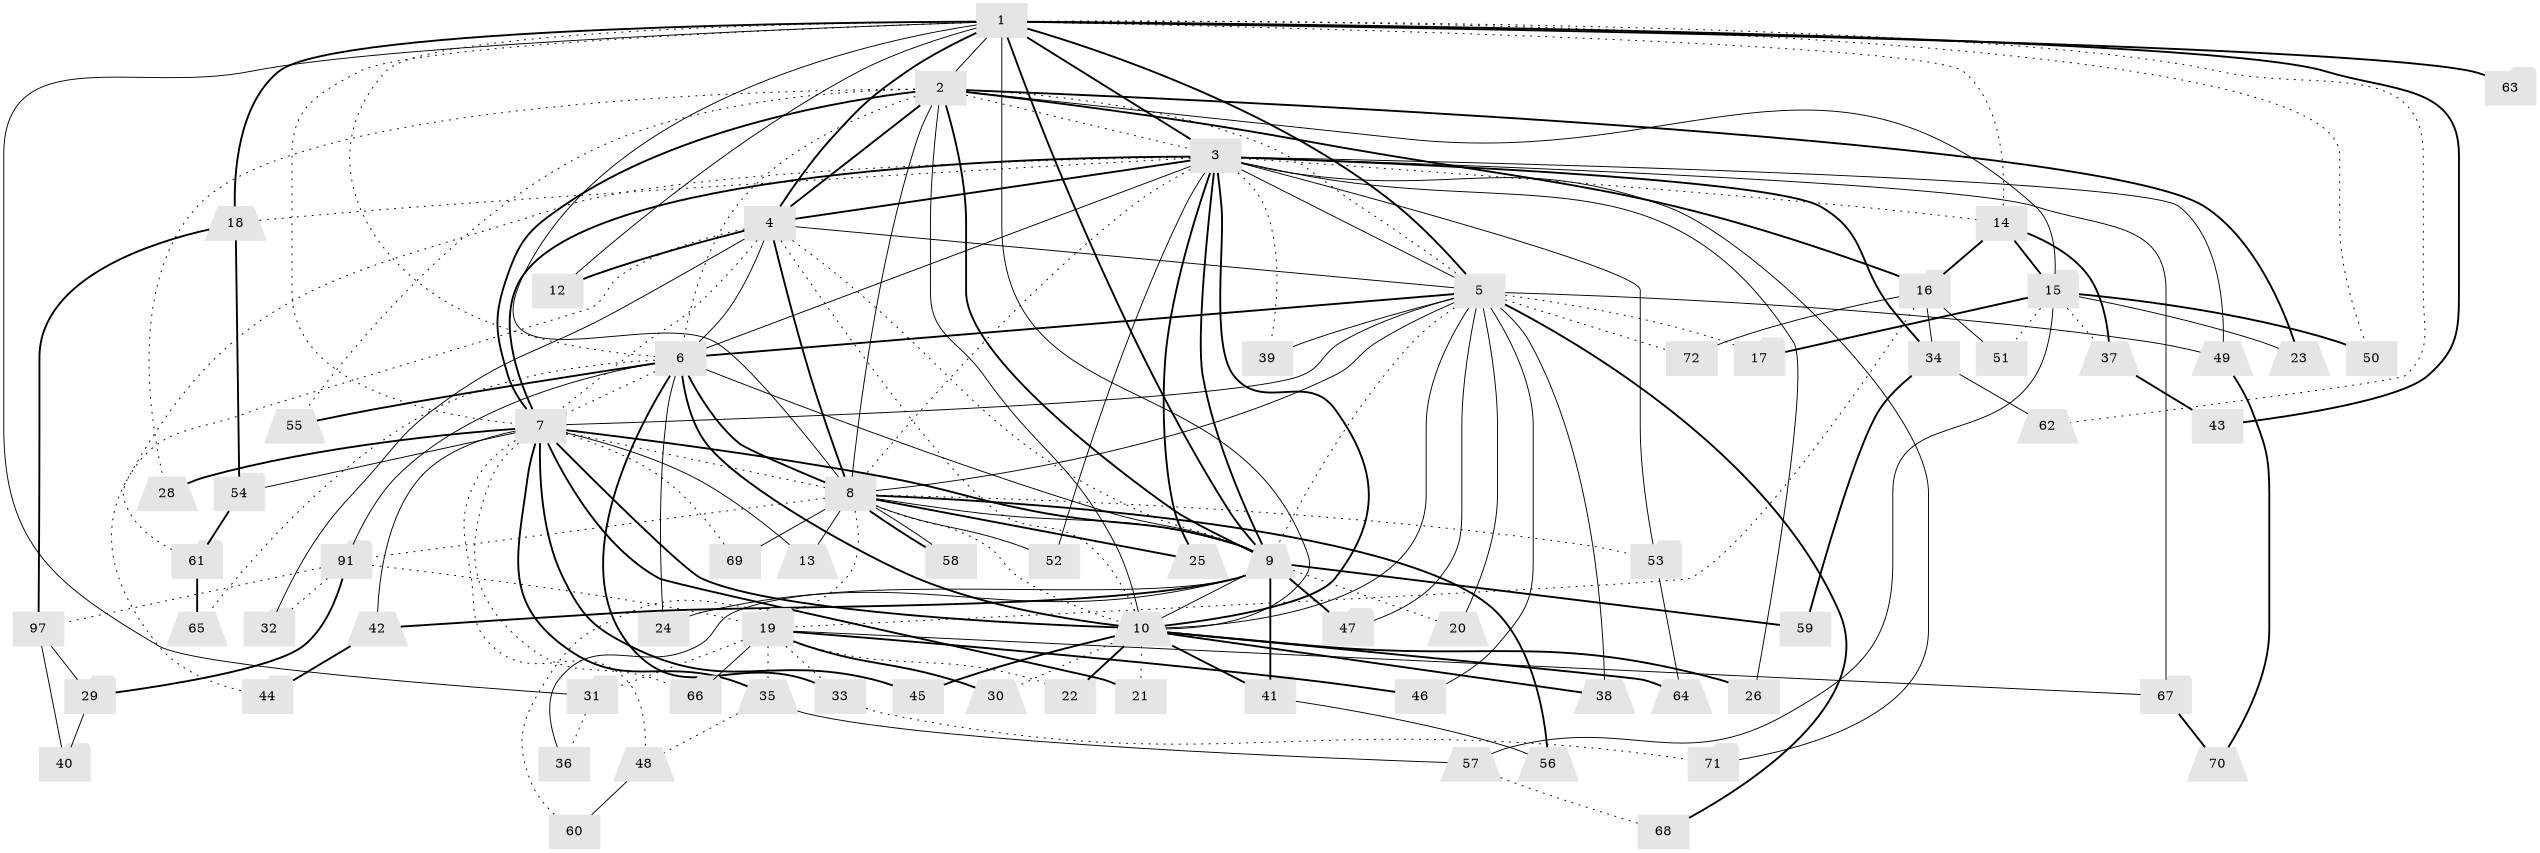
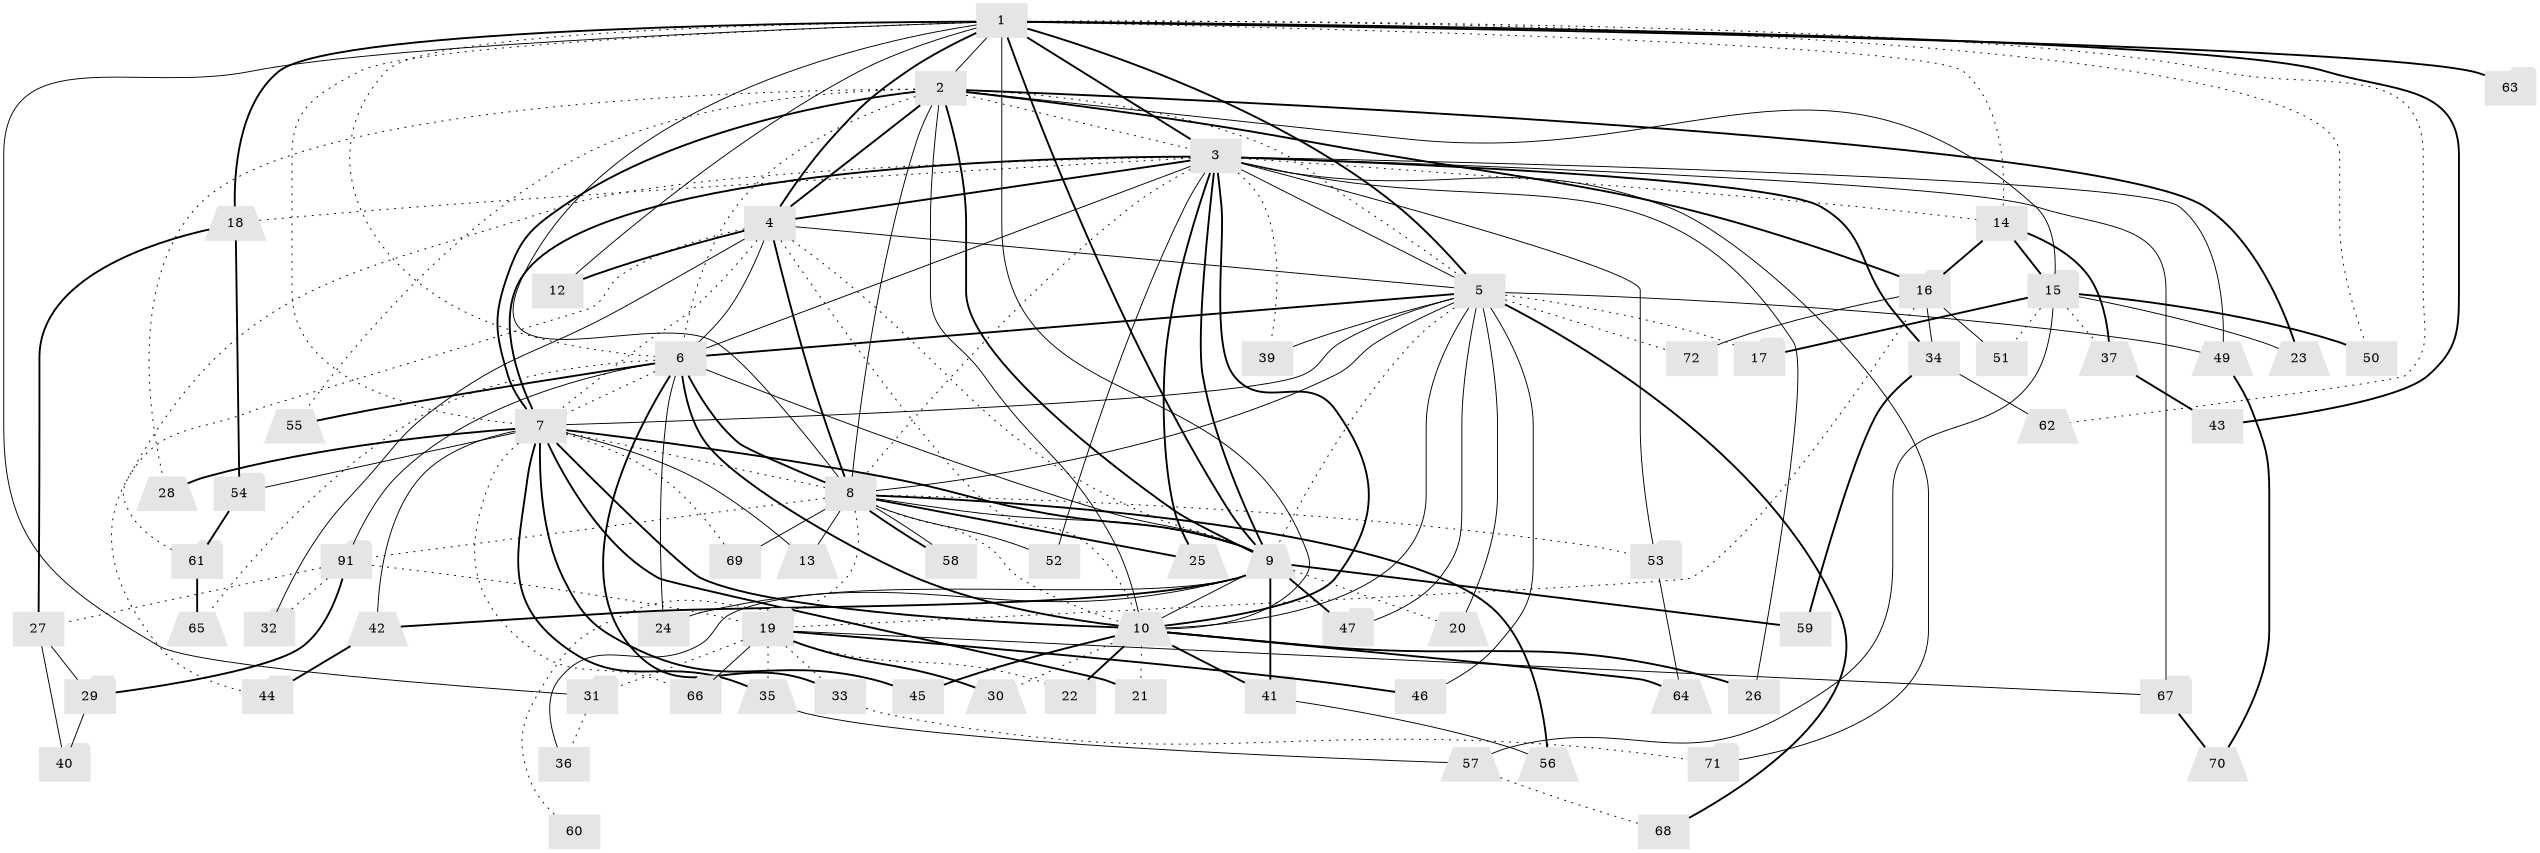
(38, 629) -> (38, 629)
(1605, 697) -> none
(644, 764) -> none
